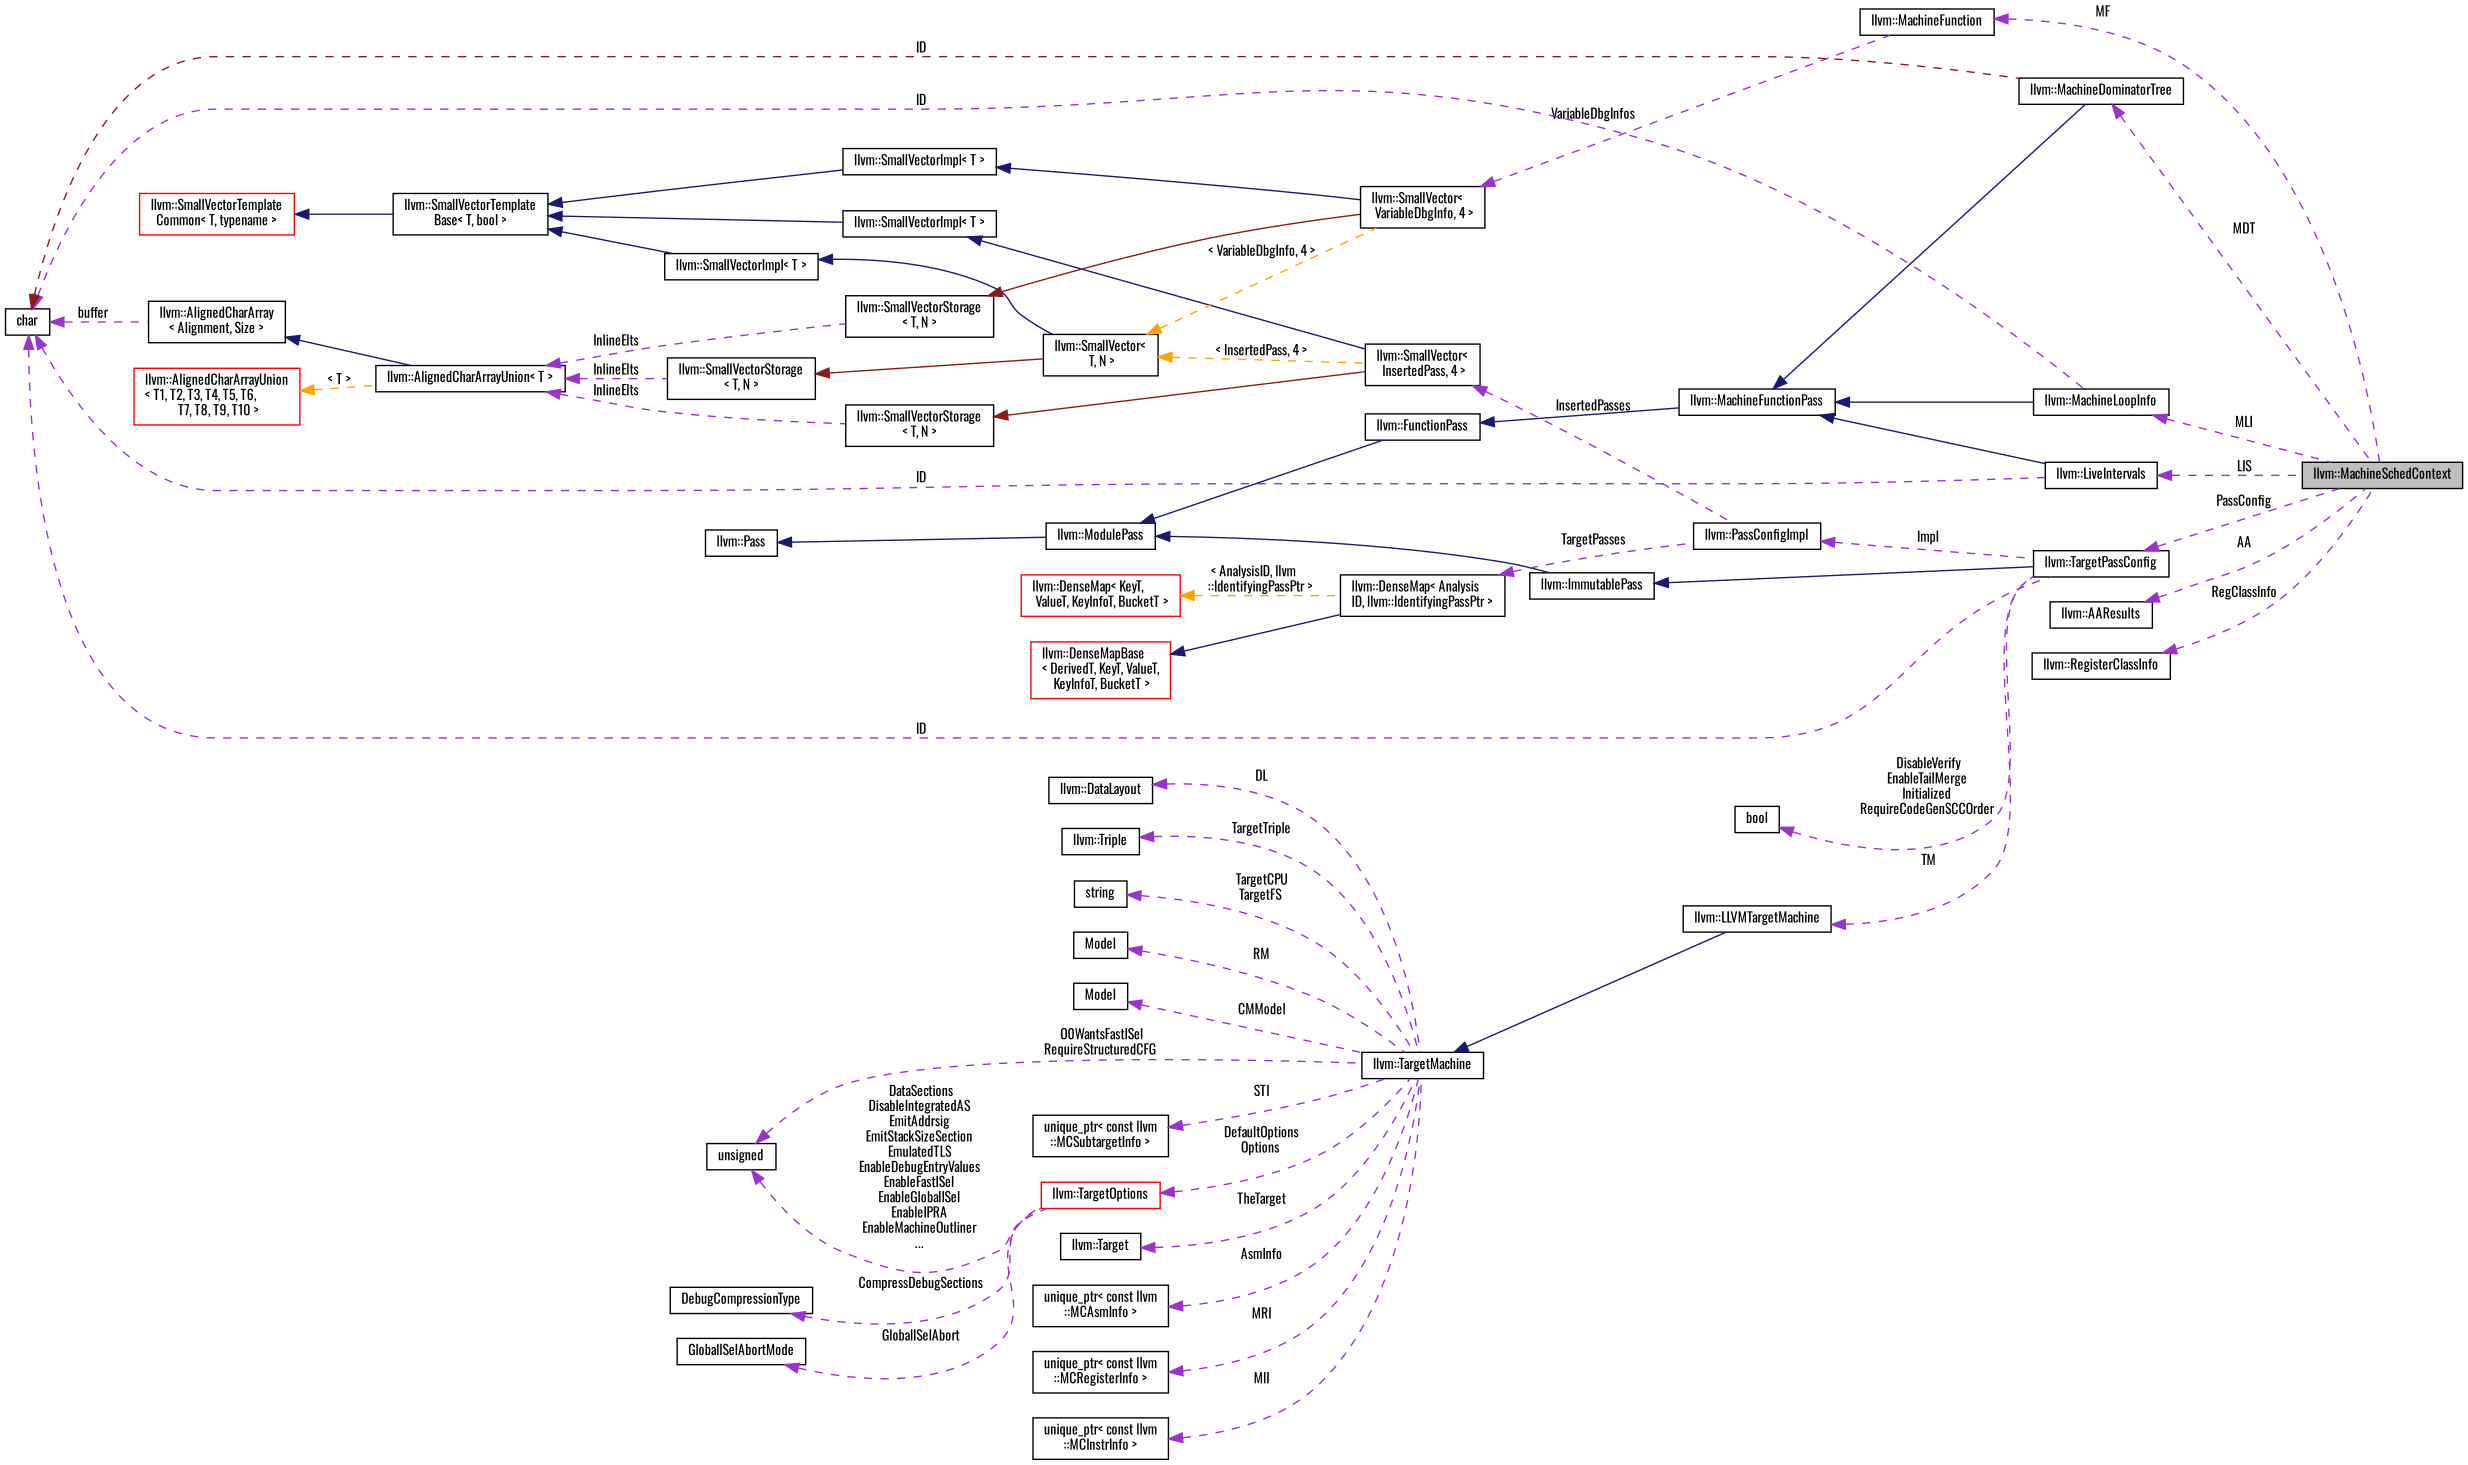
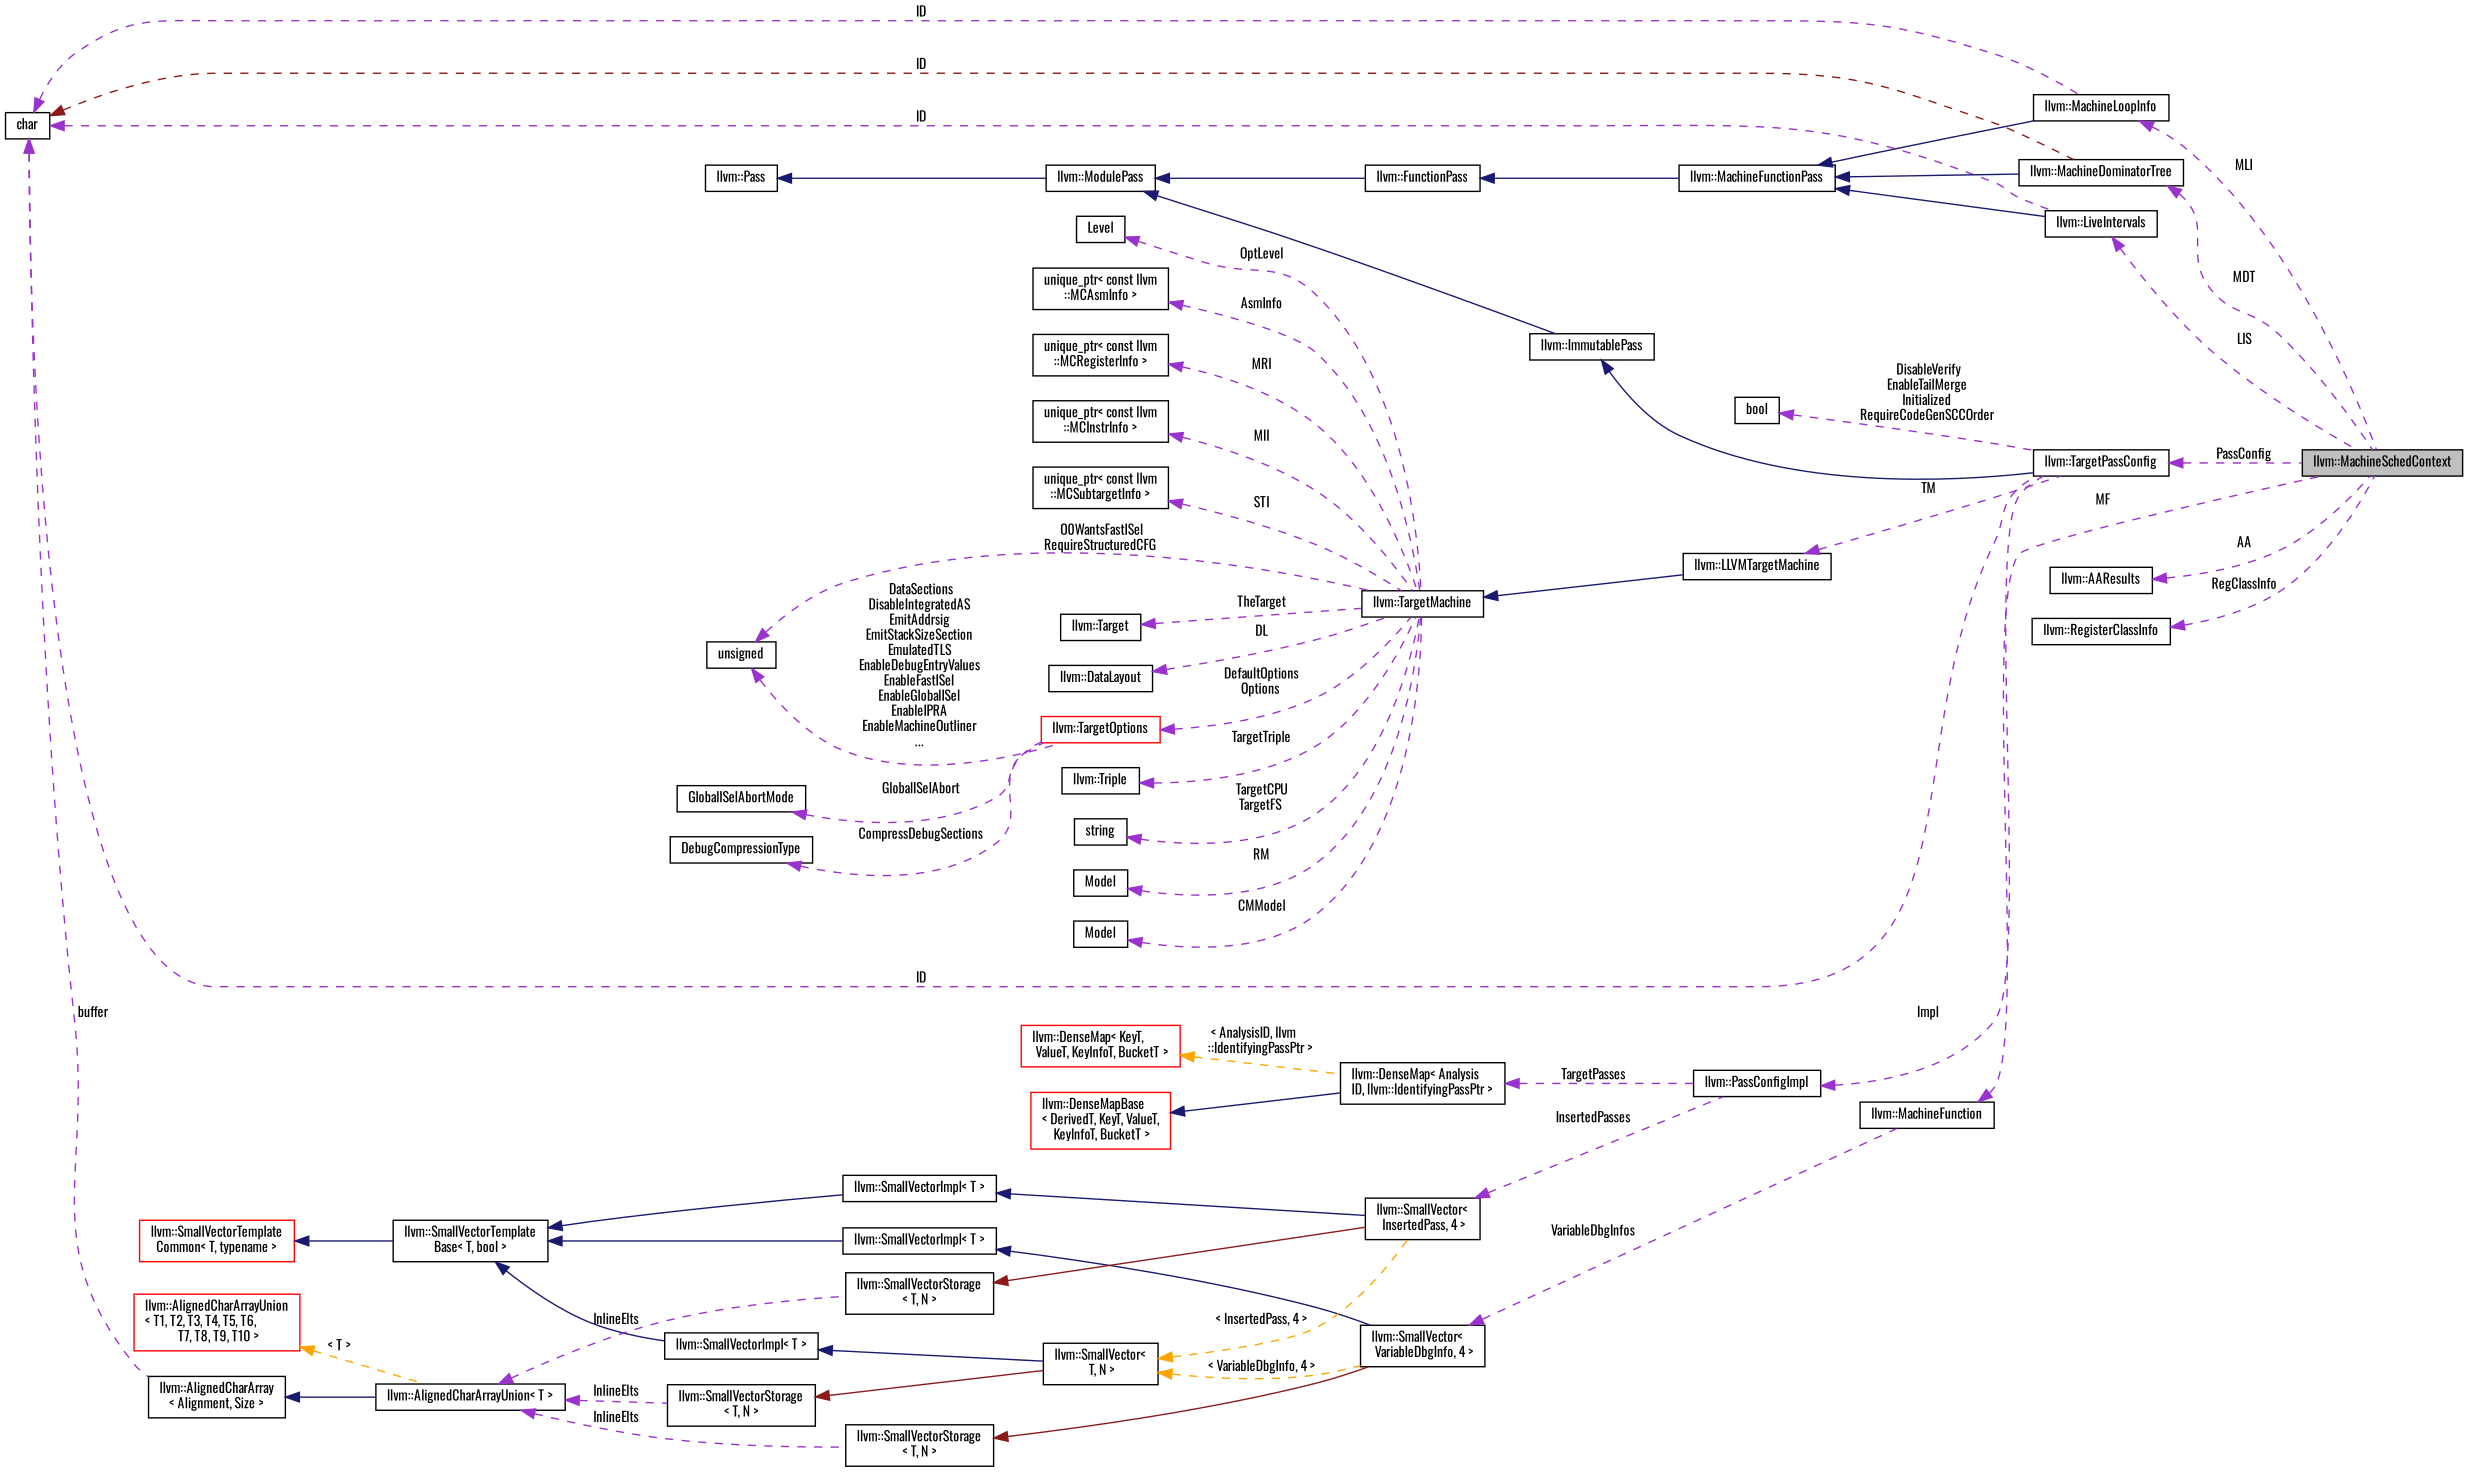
none -> (1101, 229)
